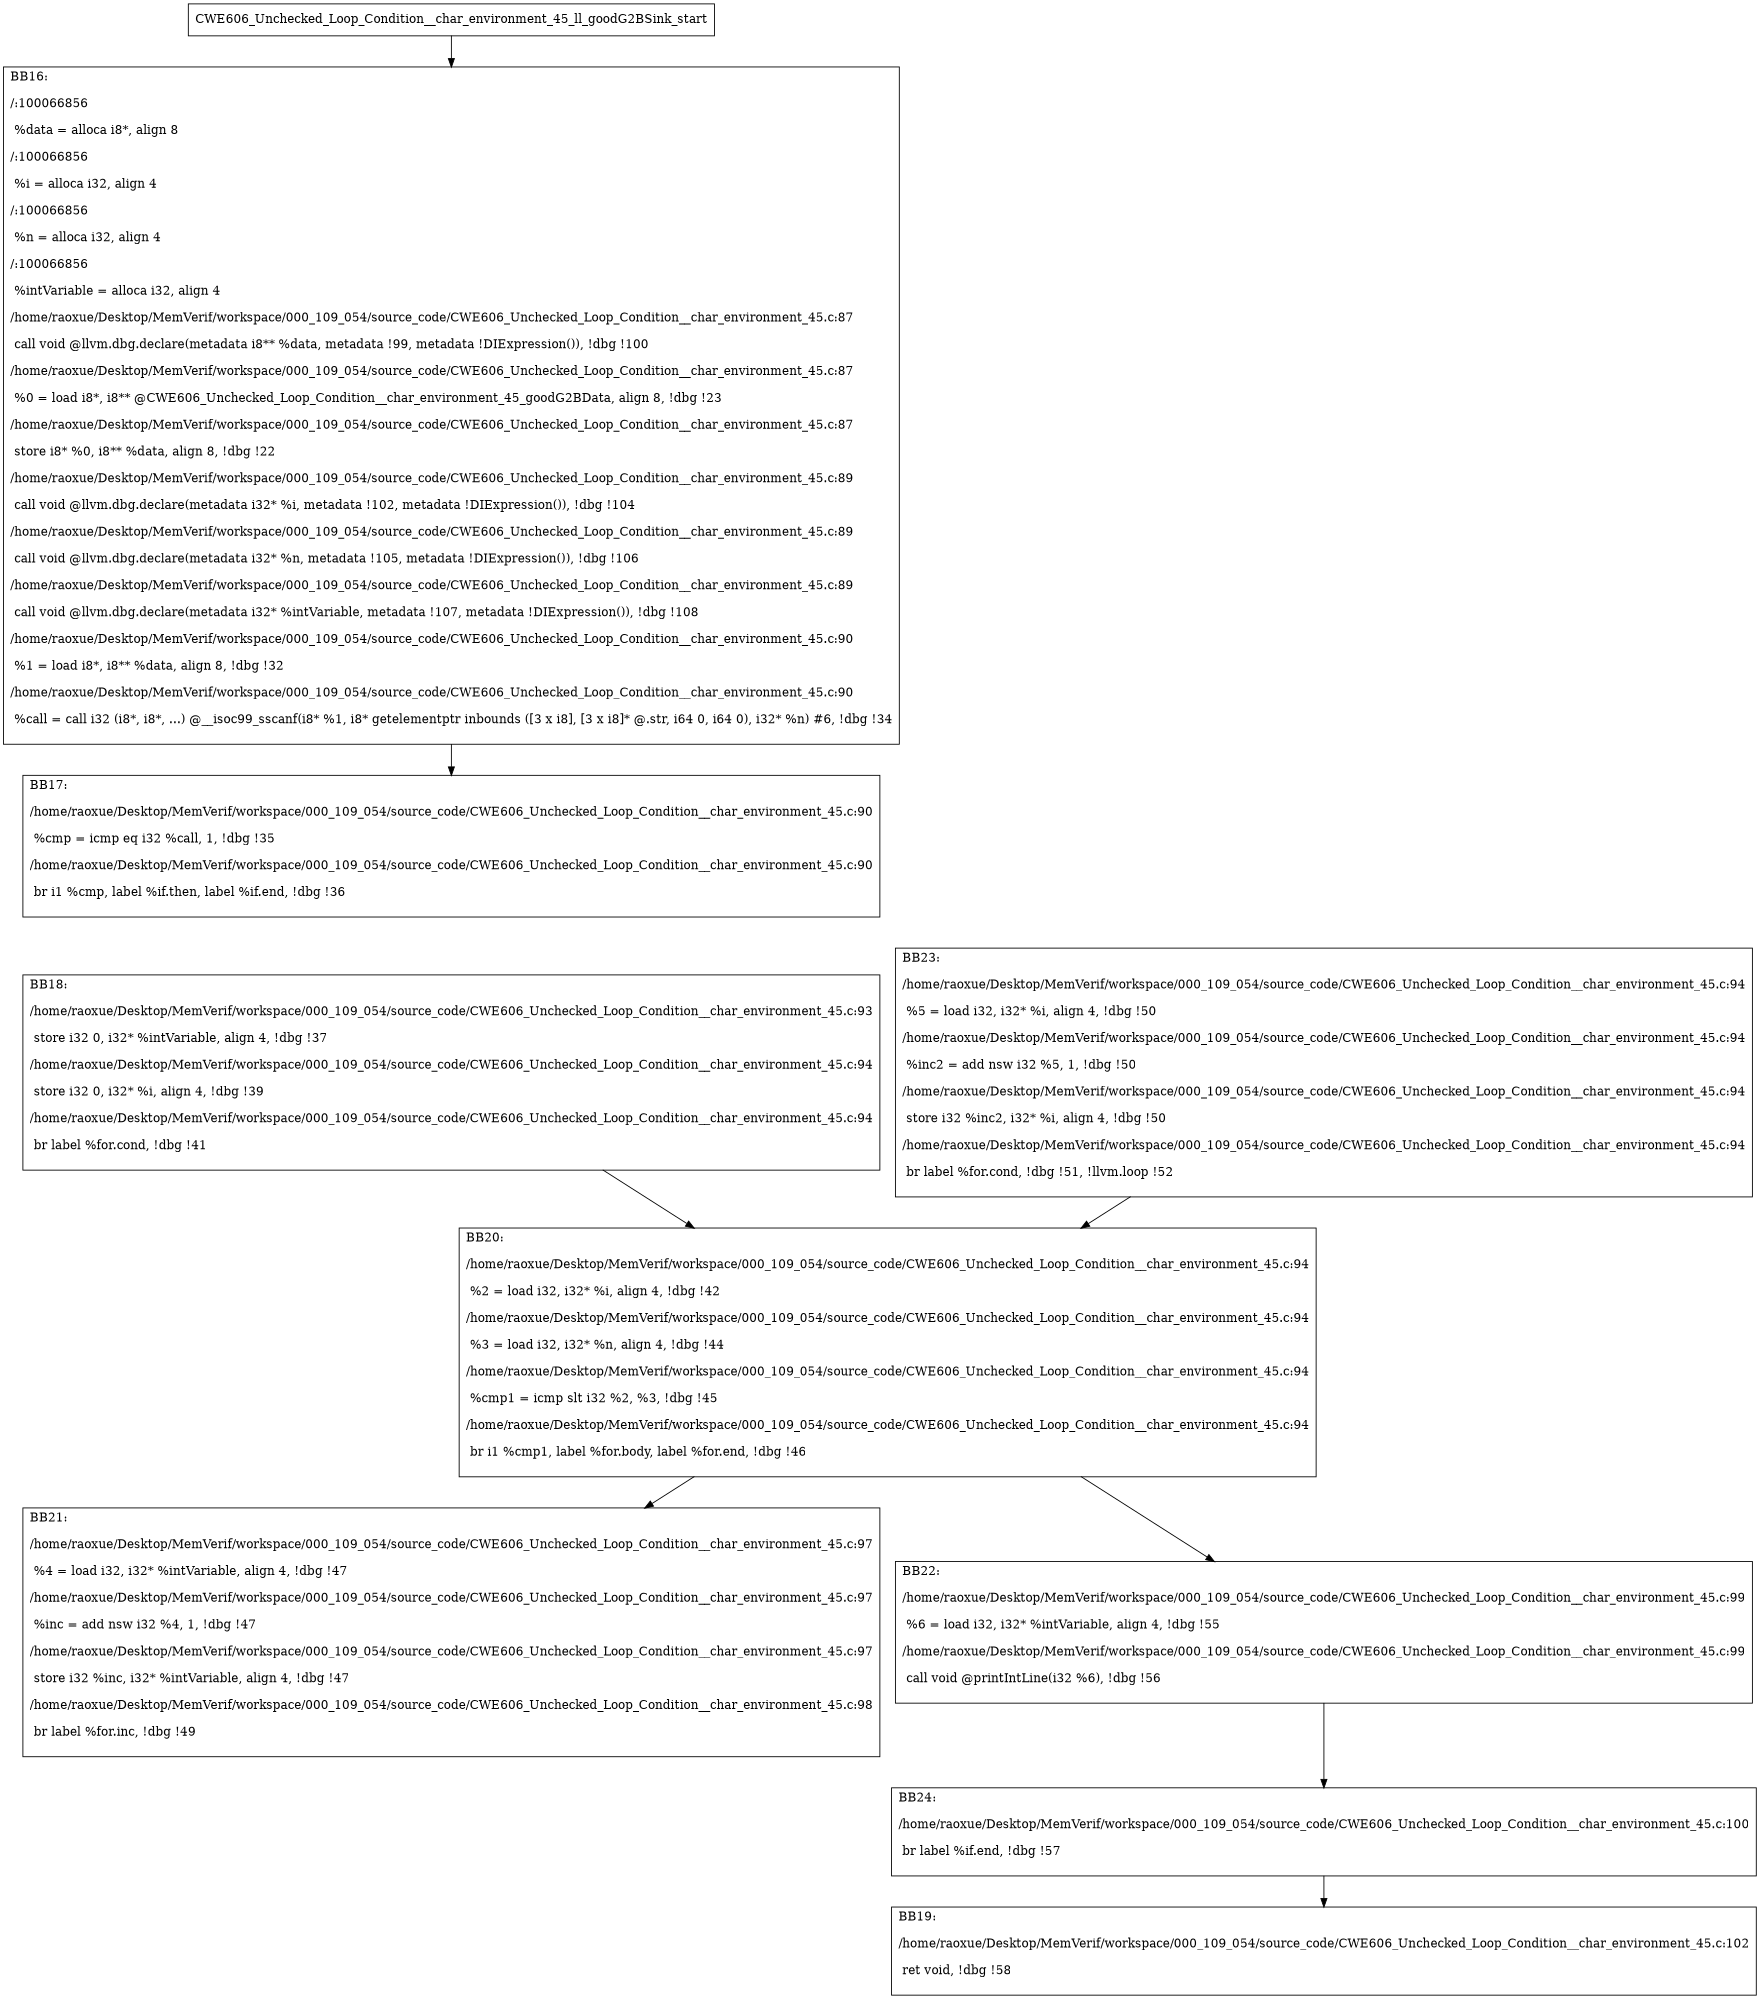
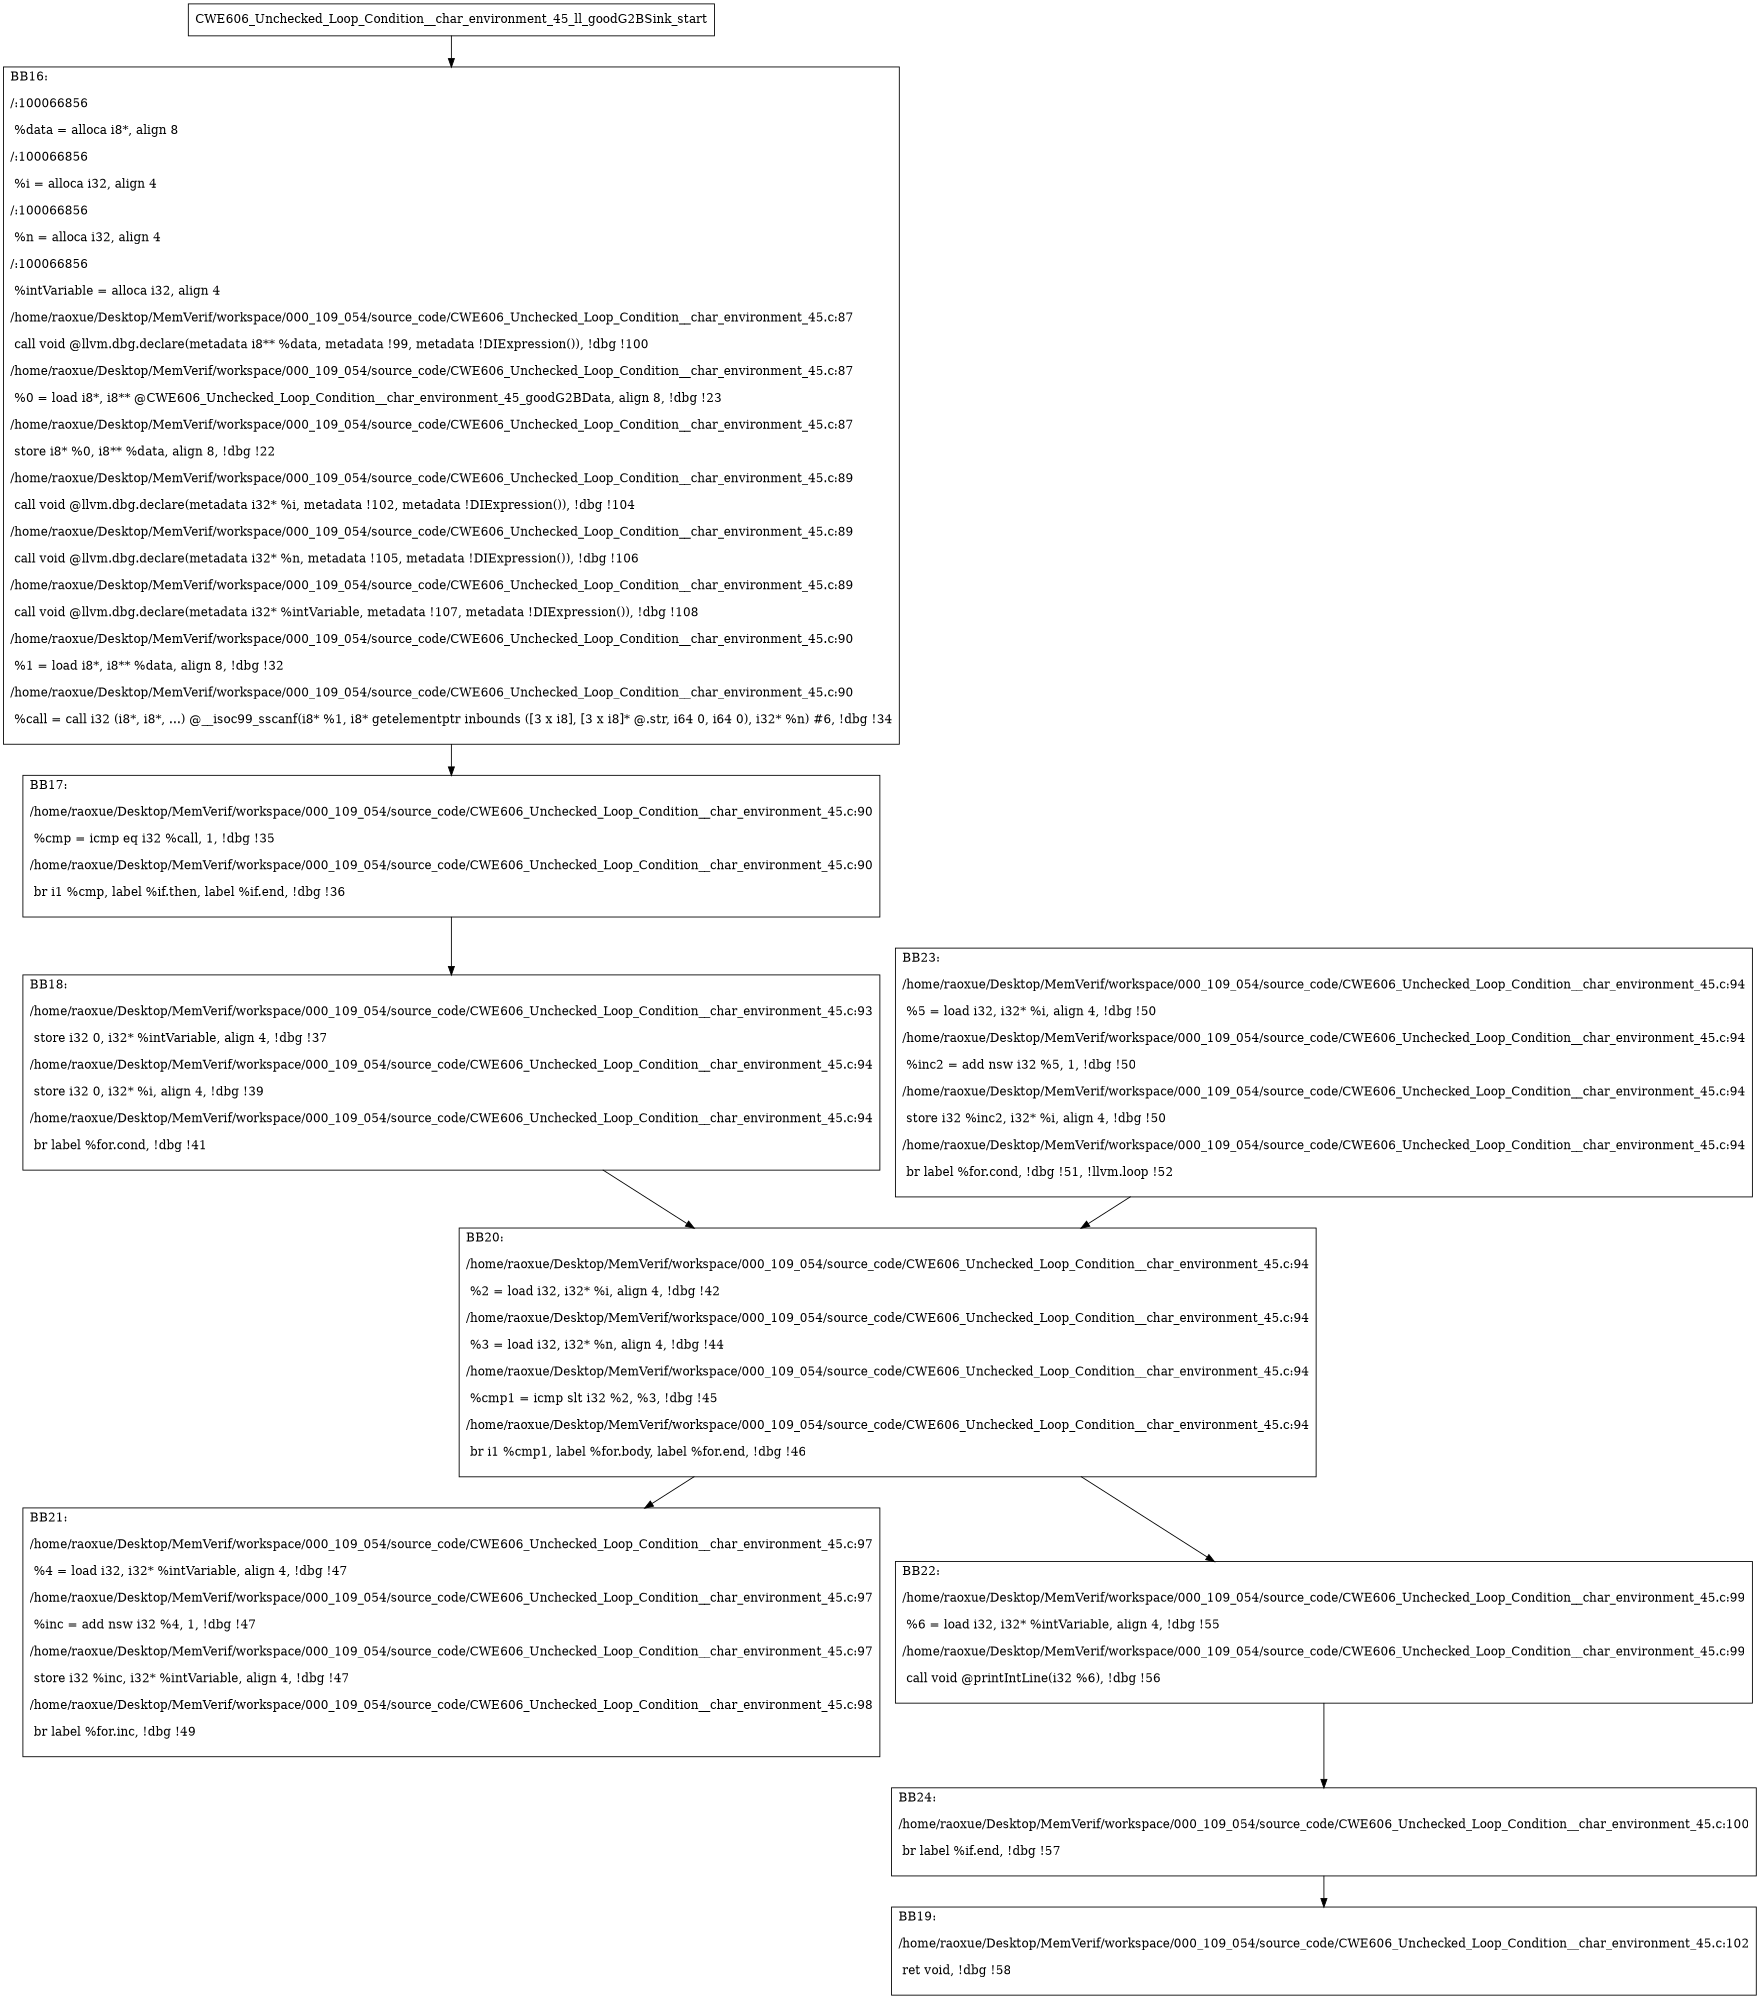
none -> (451, 942)
